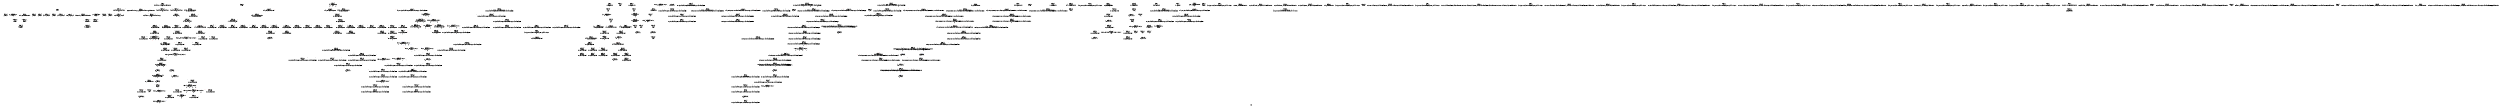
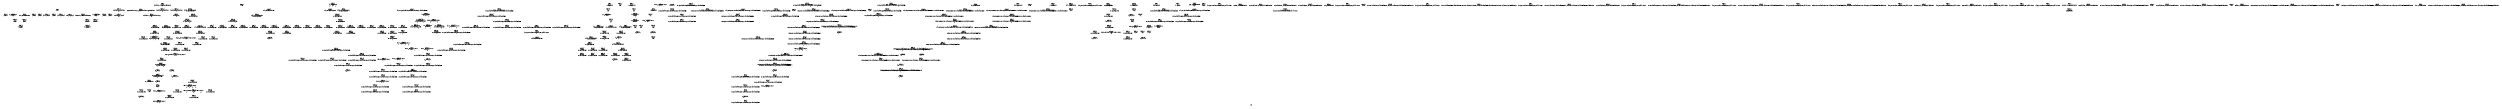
(182, 97) -> none
